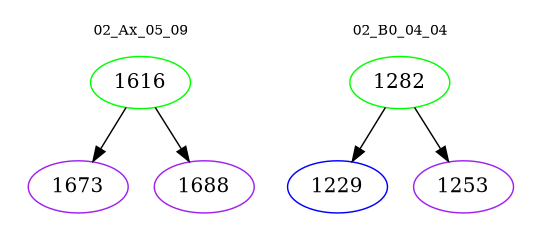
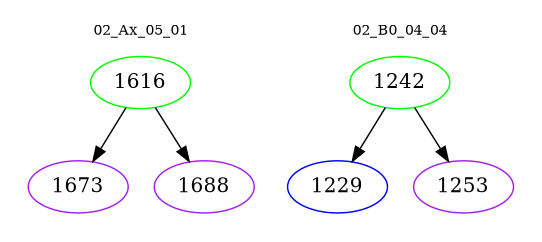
(141, 31) -> (141, 31)
(400, 83) -> (400, 83)
